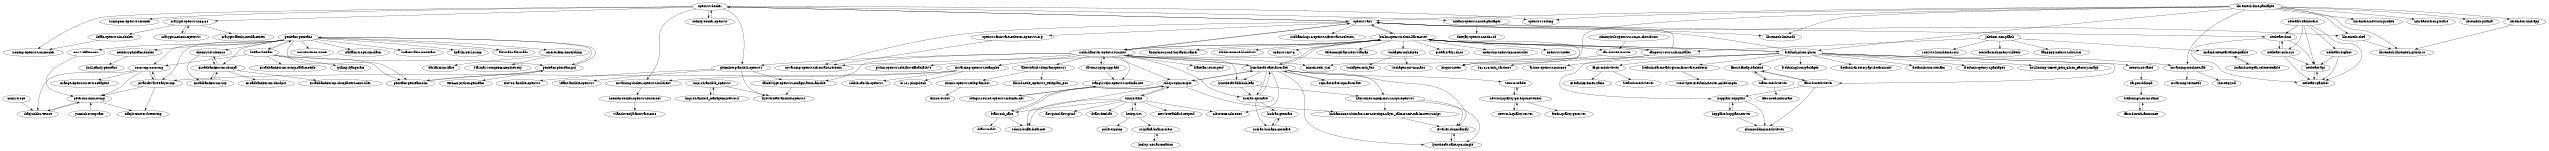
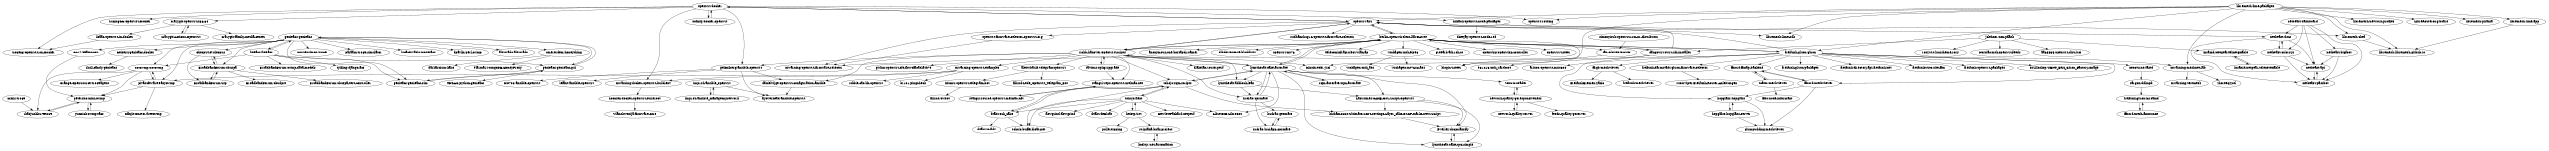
(115, 106) -> (88, 105)
